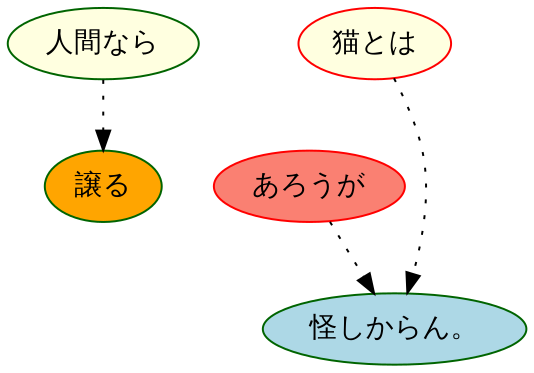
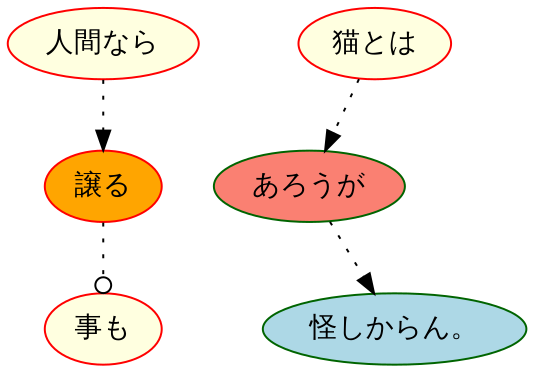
(103, 44) -> (103, 44)
(425, 174) -> (346, 106)
(103, 186) -> (103, 186)
(309, 186) -> (309, 186)
none -> (103, 329)
